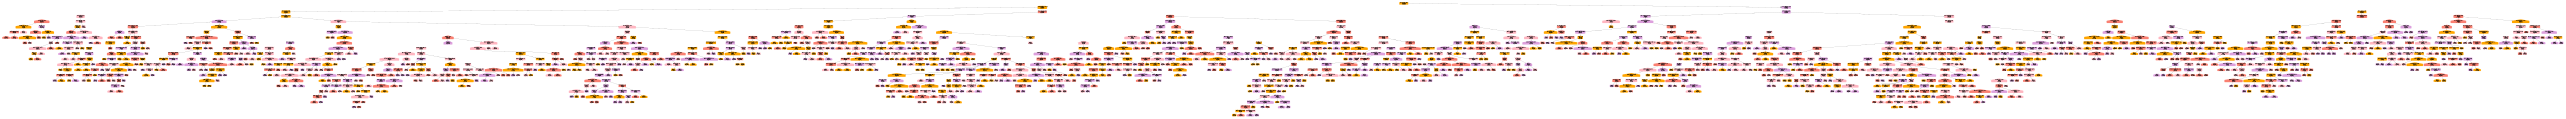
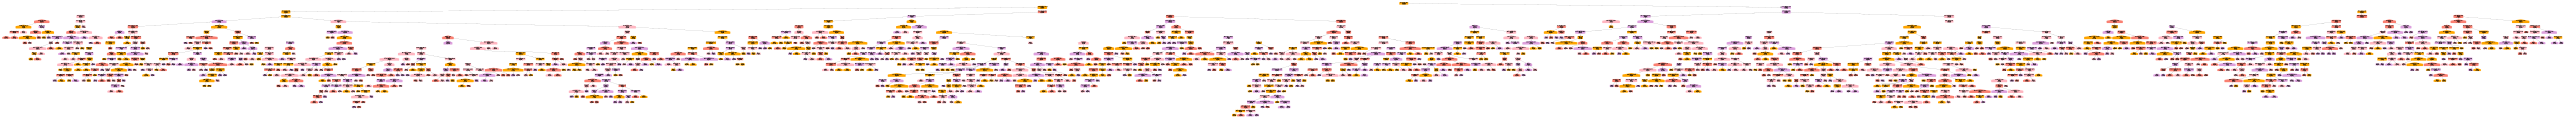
(2311, 70) -> none
